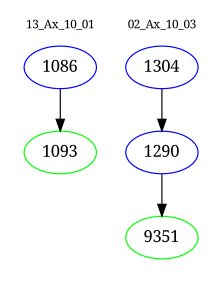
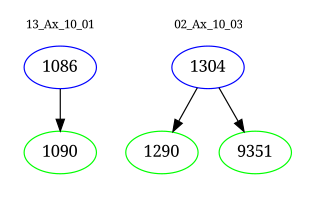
(60, 152) -> (60, 152)
(162, 152) -> (162, 152)
(162, 189) -> (228, 104)
